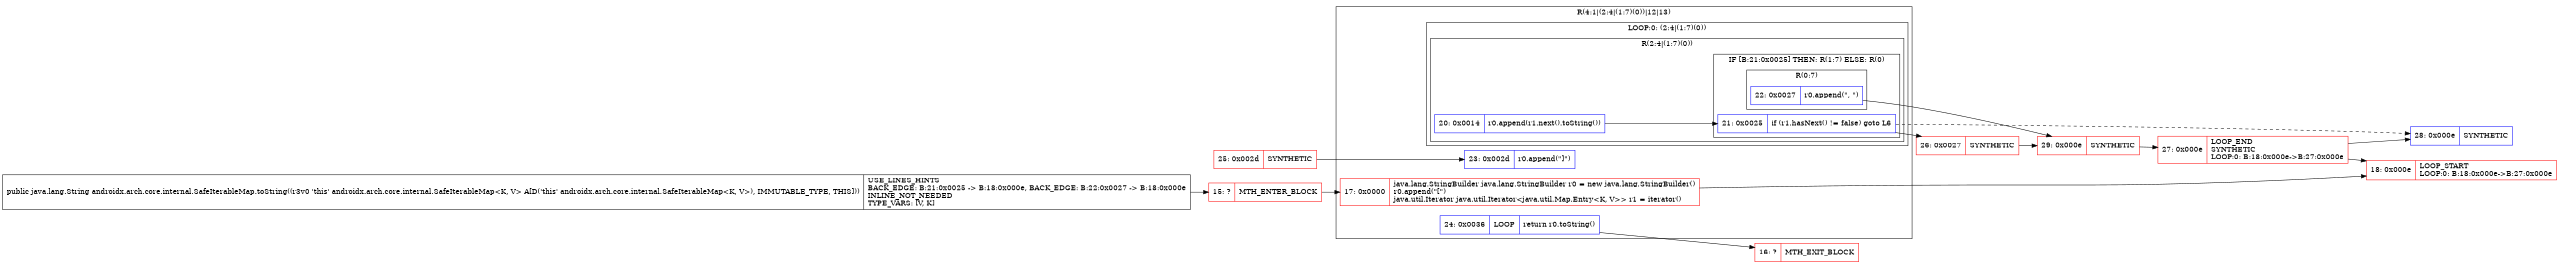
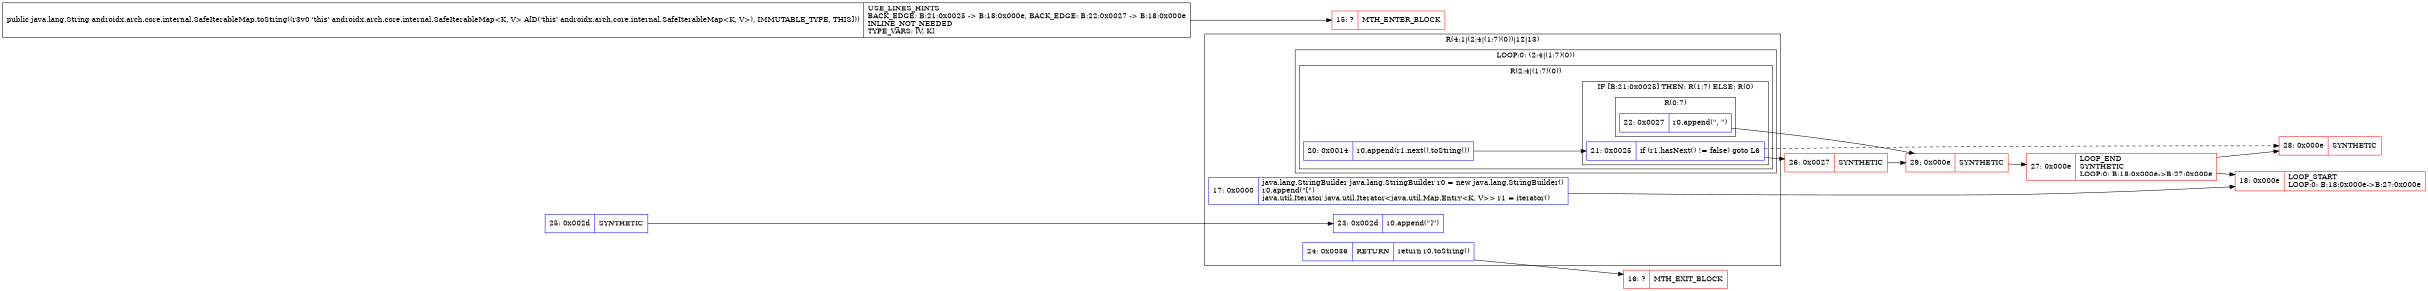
(2462, 136) -> (2330, 146)
(1265, 159) -> (596, 224)
(1328, 192) -> none
(1520, 192) -> (1388, 191)
(1504, 225) -> (1373, 251)
